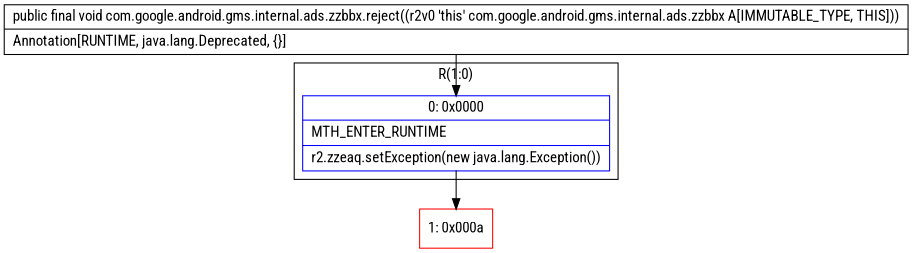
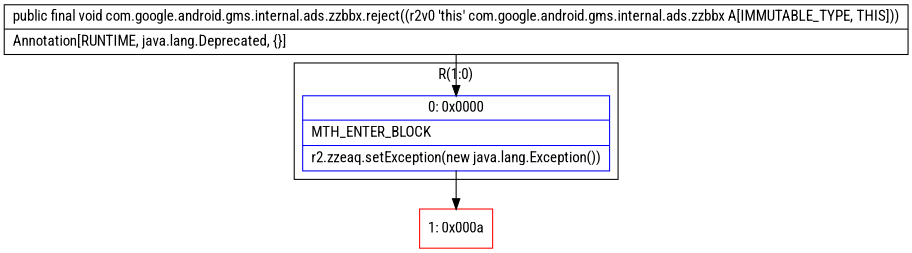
(379, 132) -> (371, 132)
